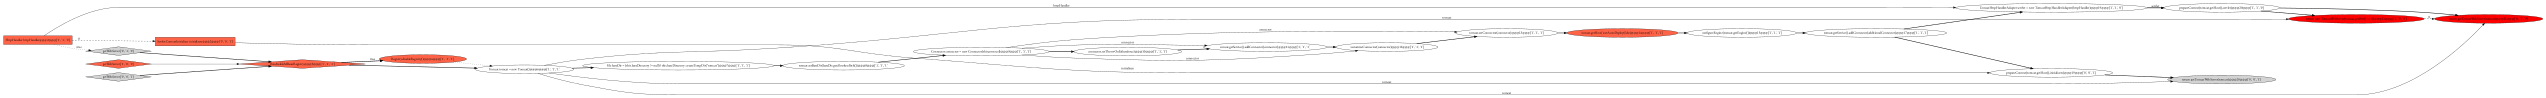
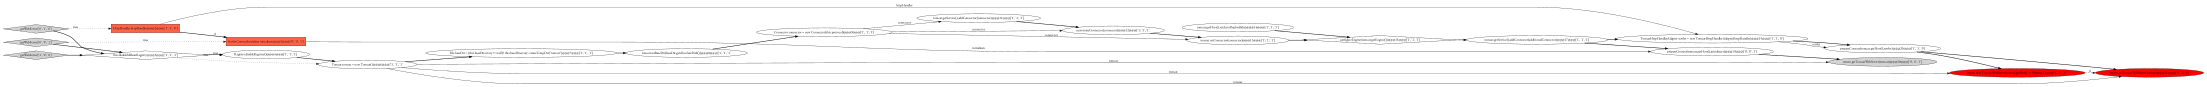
(1561, 33) -> (1297, 40)
(1622, 33) -> (1238, 27)
(1742, 33) -> (1380, 40)
(113, 41) -> (202, 35)
none -> (146, 42)
(71, 48) -> (88, 29)
(1128, 52) -> none
(423, 59) -> (266, 54)
(118, 64) -> (36, 55)
(194, 64) -> (74, 55)
(302, 64) -> (145, 55)
(472, 64) -> (315, 59)
(412, 67) -> (245, 62)
